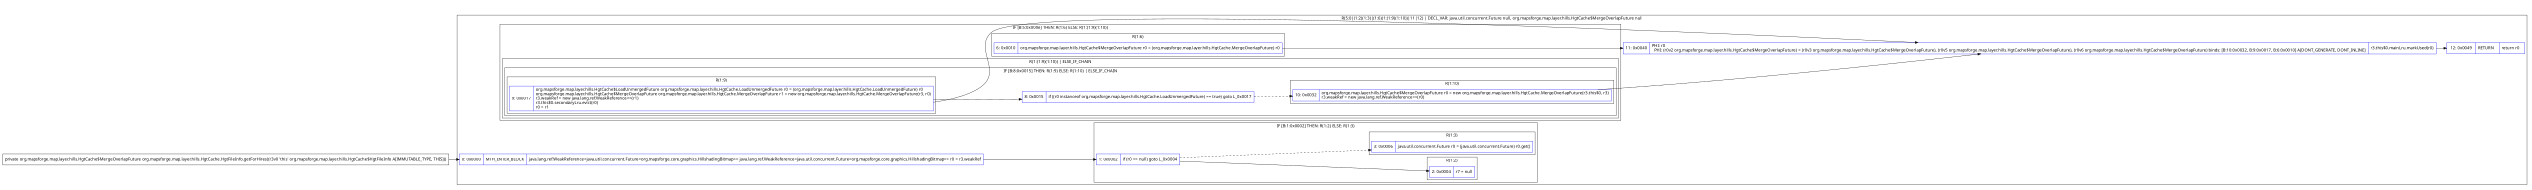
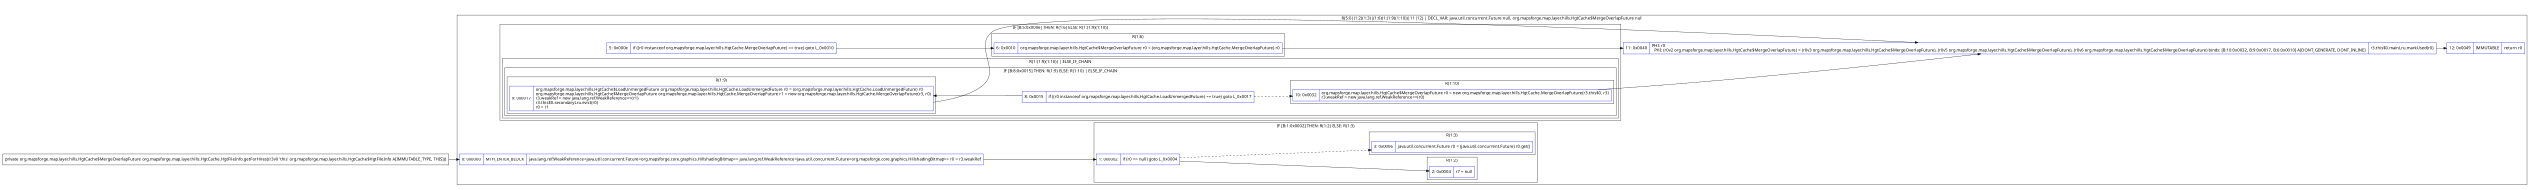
none -> (721, 48)
(2486, 48) -> (2488, 48)
(976, 100) -> (979, 96)
